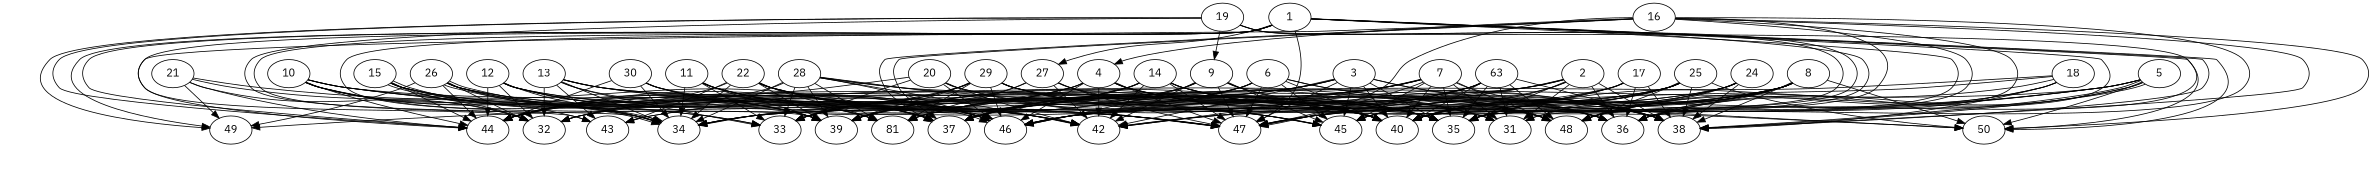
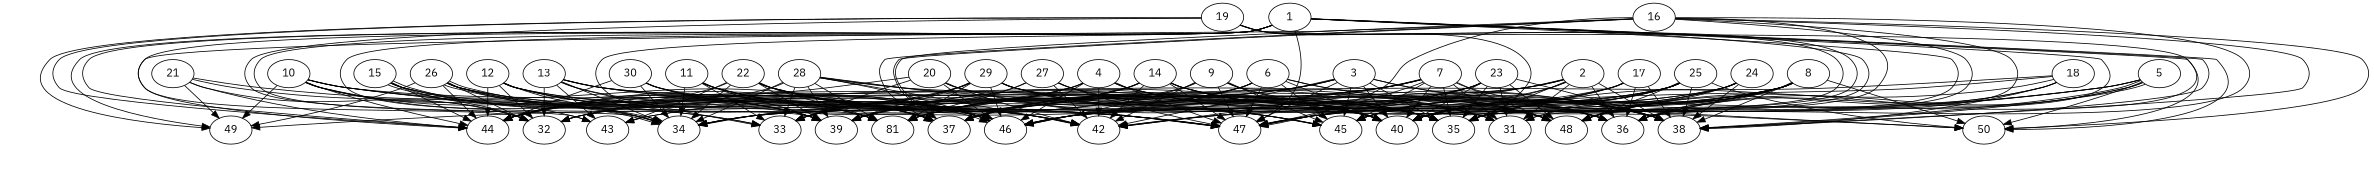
(1377, 31) -> (1207, 37)
(1218, 41) -> (1485, 41)
(1169, 43) -> (785, 42)
(1497, 74) -> (1497, 74)
(1556, 92) -> none
(1097, 95) -> (1125, 96)
(882, 102) -> none
(1000, 102) -> none
(1272, 102) -> none
(479, 104) -> (263, 99)
